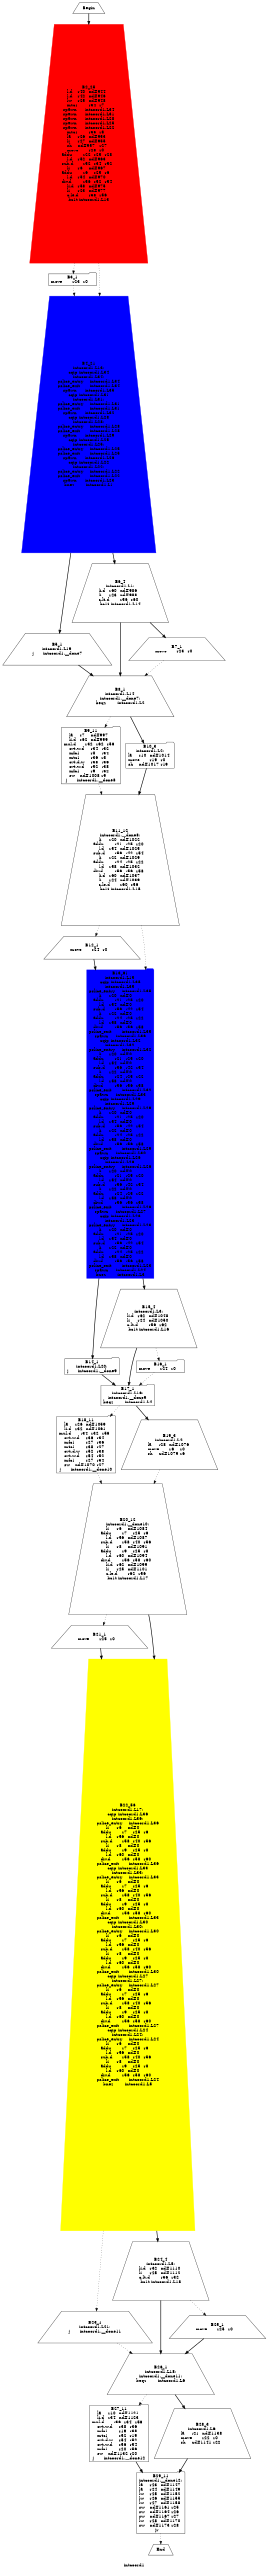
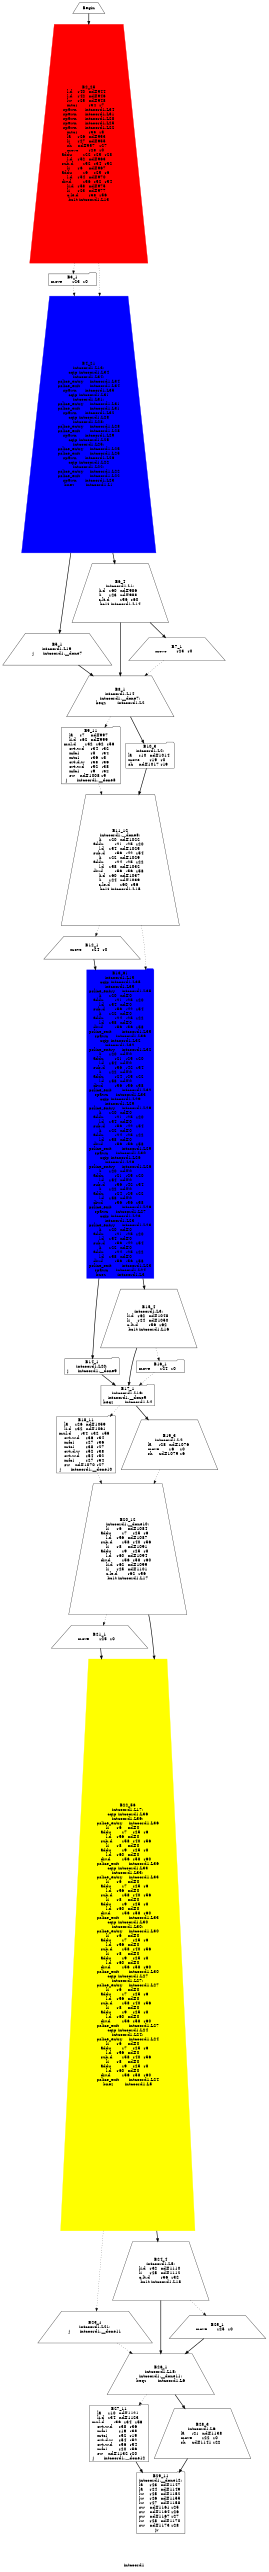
(161, 2550) -> none
